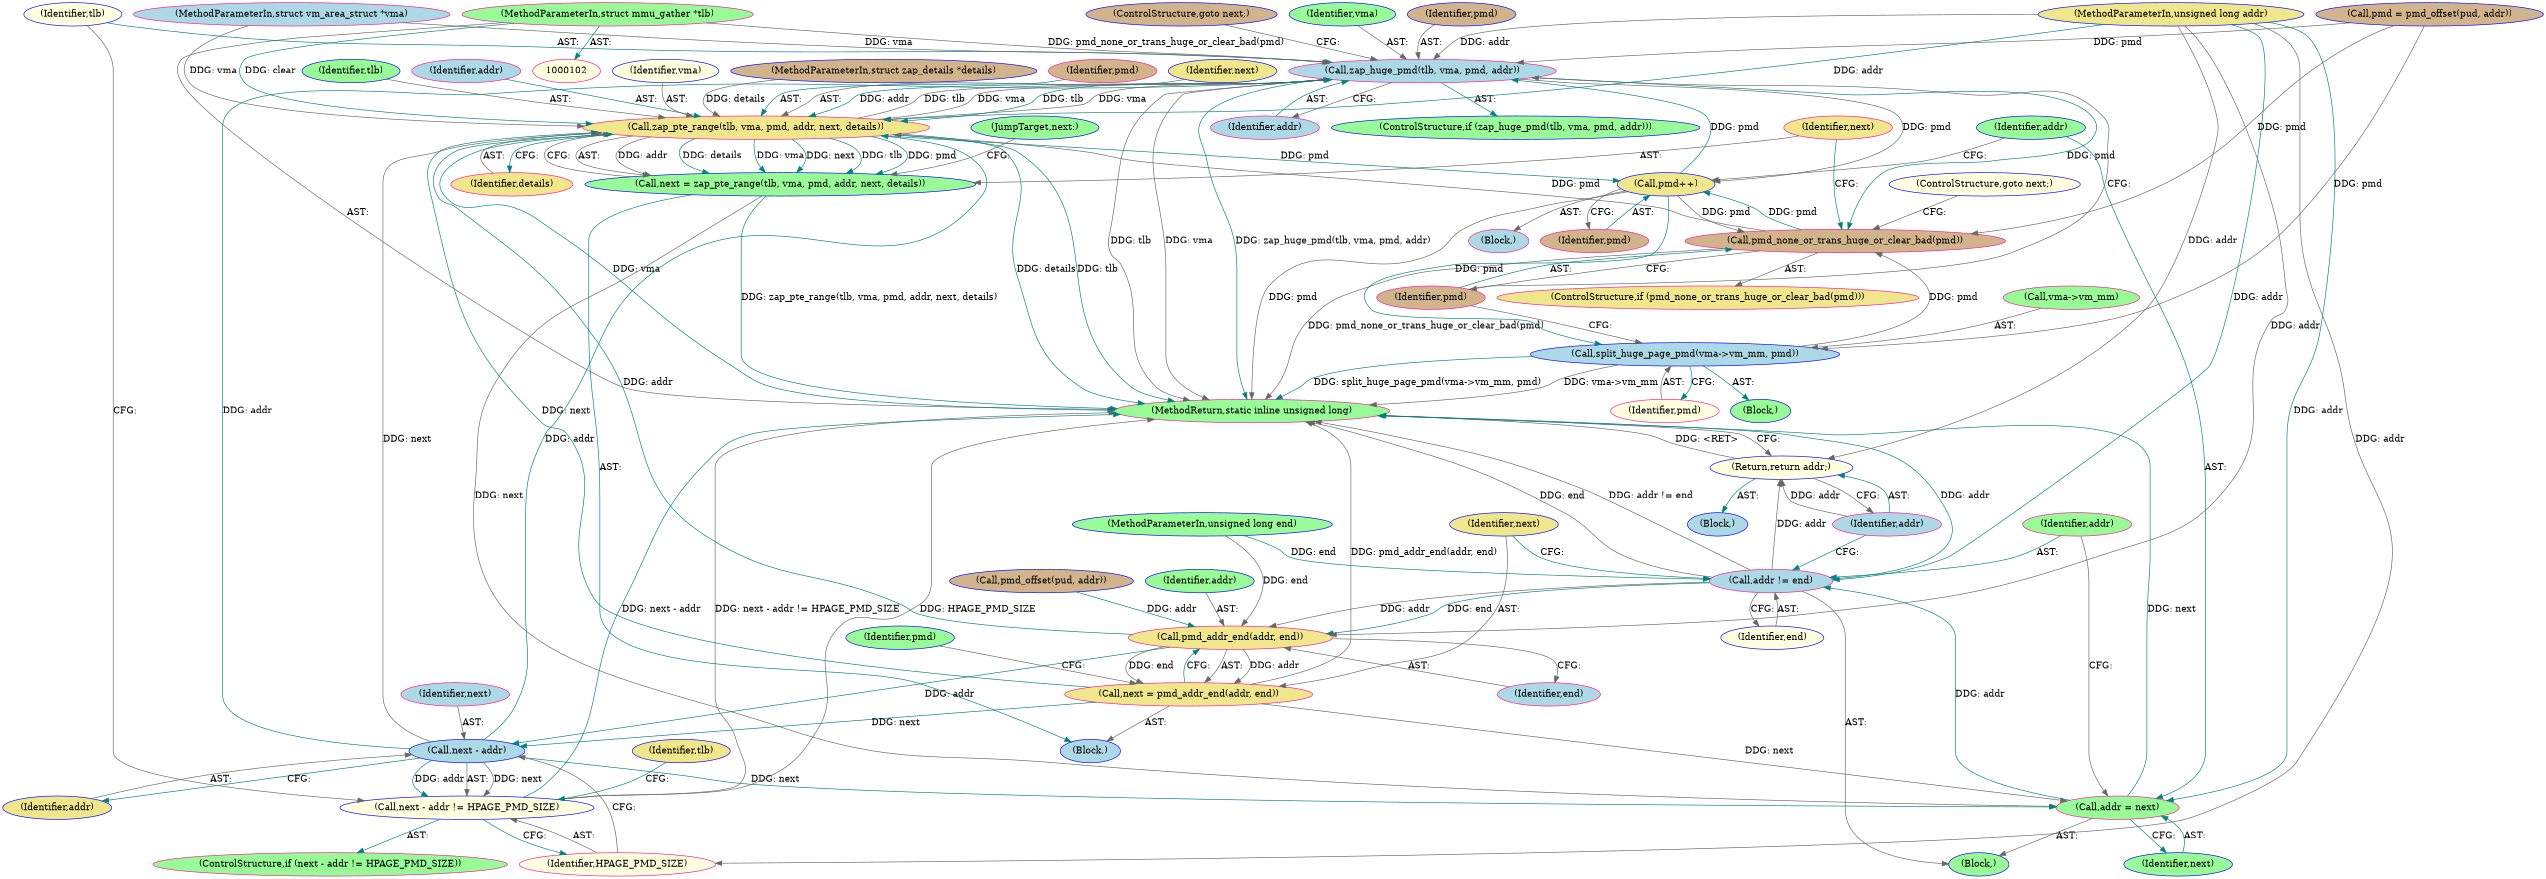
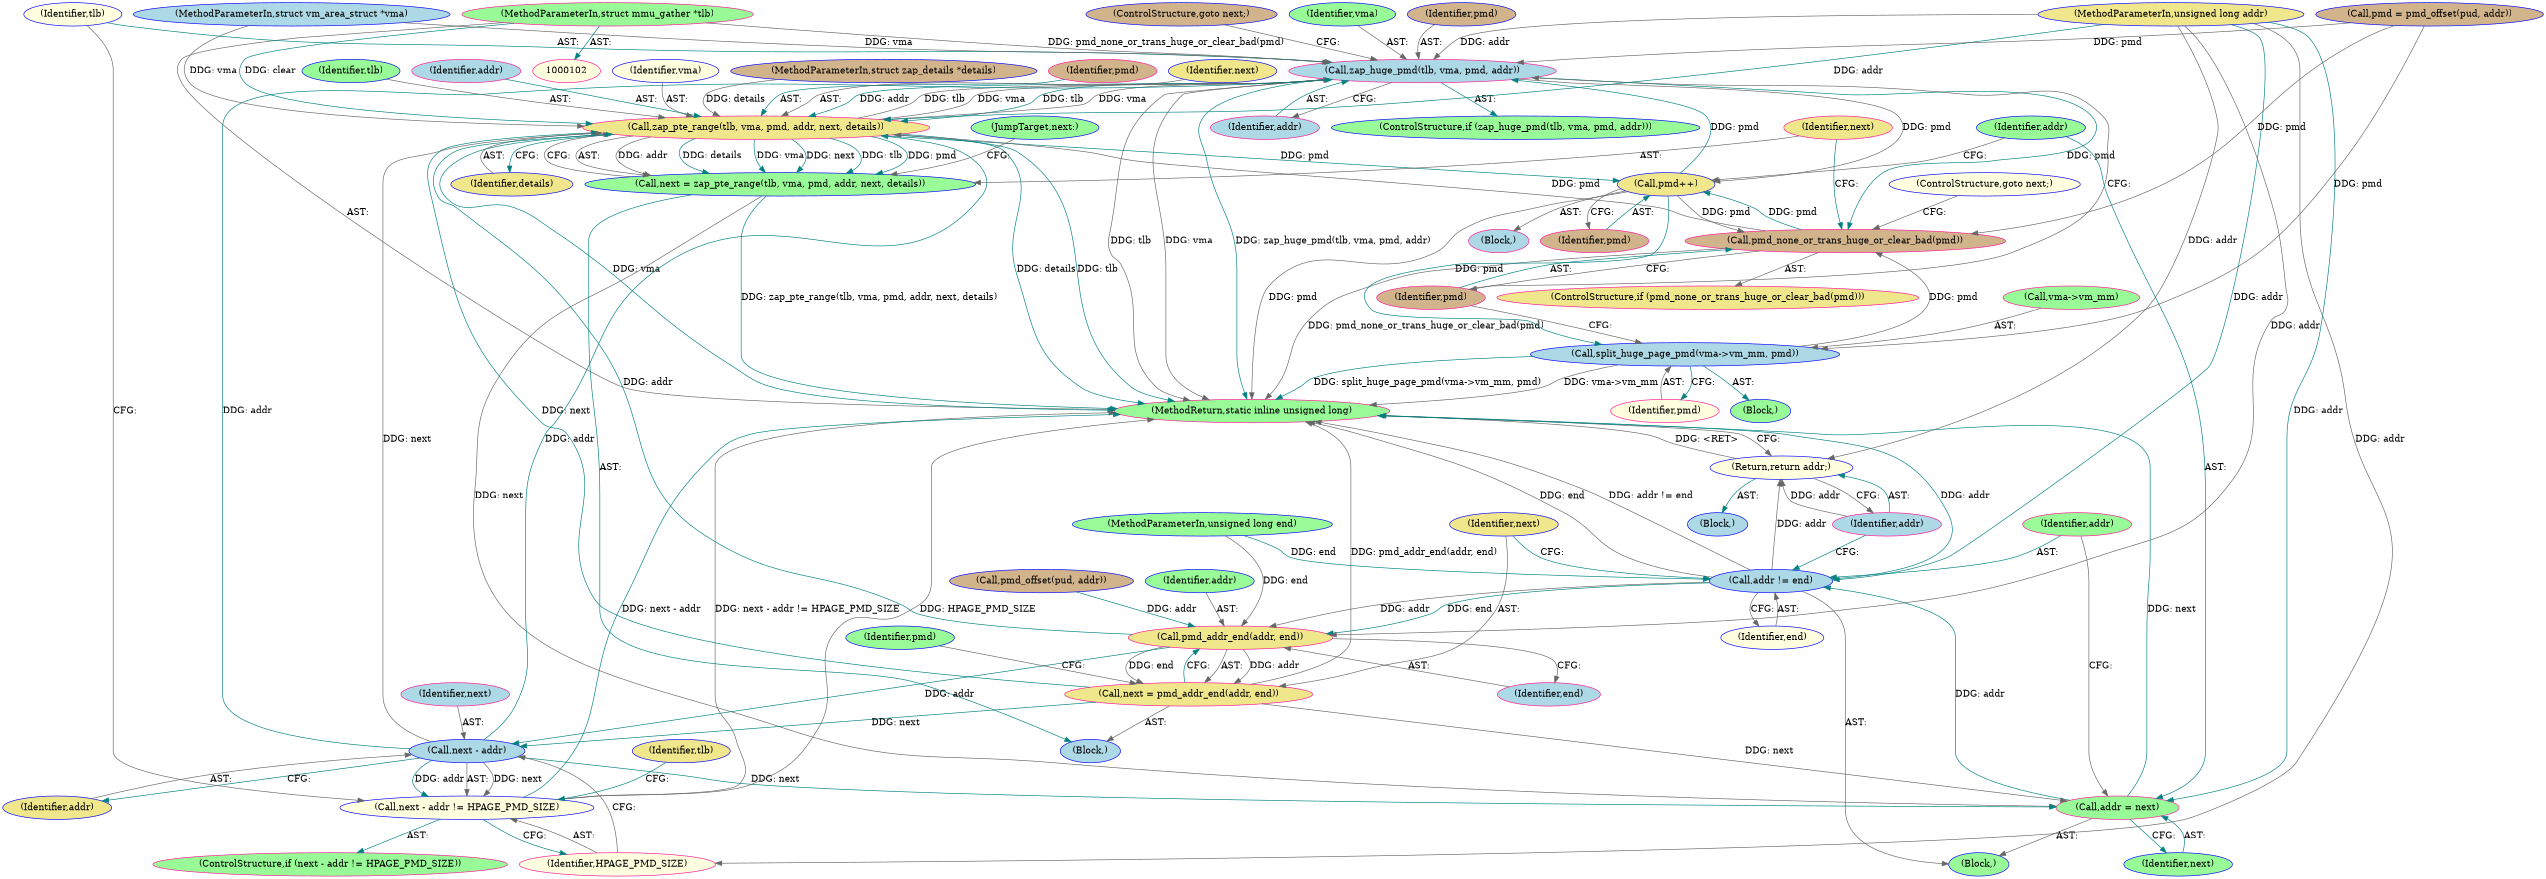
(292, 14) -> (292, 14)
(512, 184) -> (512, 184)
(1771, 581) -> (1771, 581)
